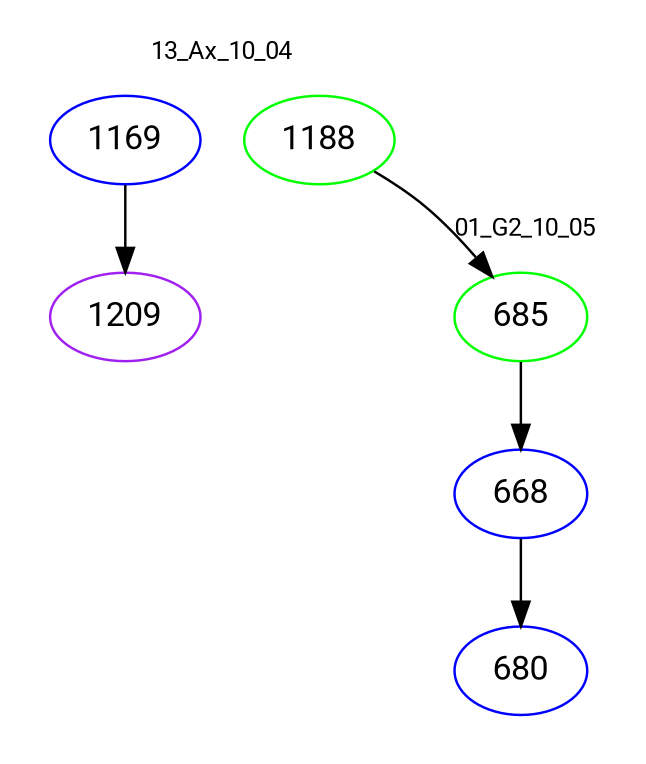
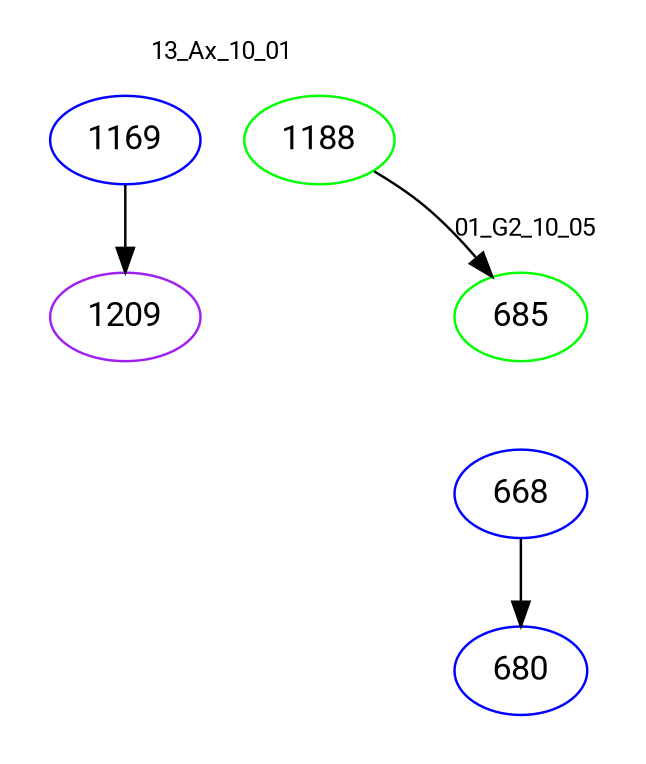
(222, 53) -> (222, 53)
(521, 393) -> none
